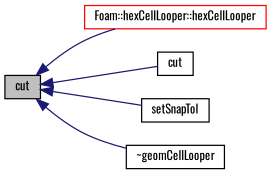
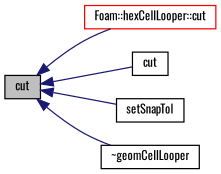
(175, 17) -> (150, 17)
